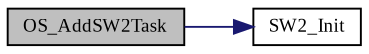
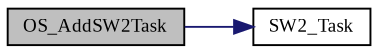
(307, 27) -> (312, 27)
